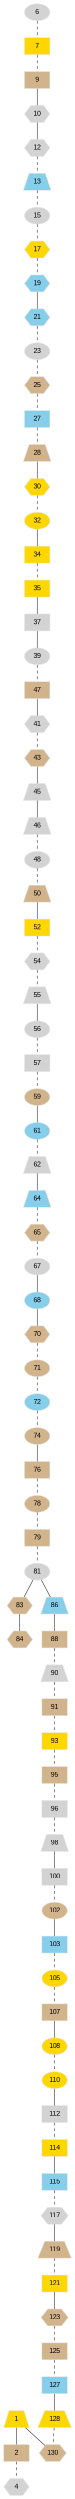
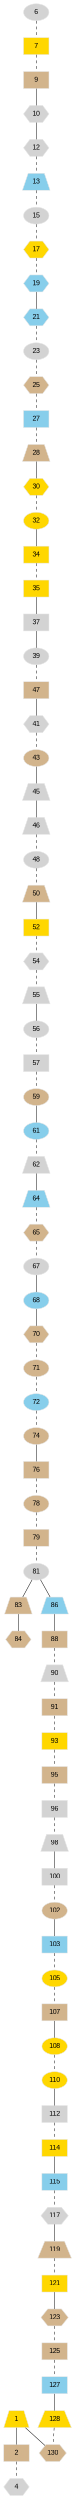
(37, 758) -> (36, 758)
(20, 1606) -> (18, 1606)
